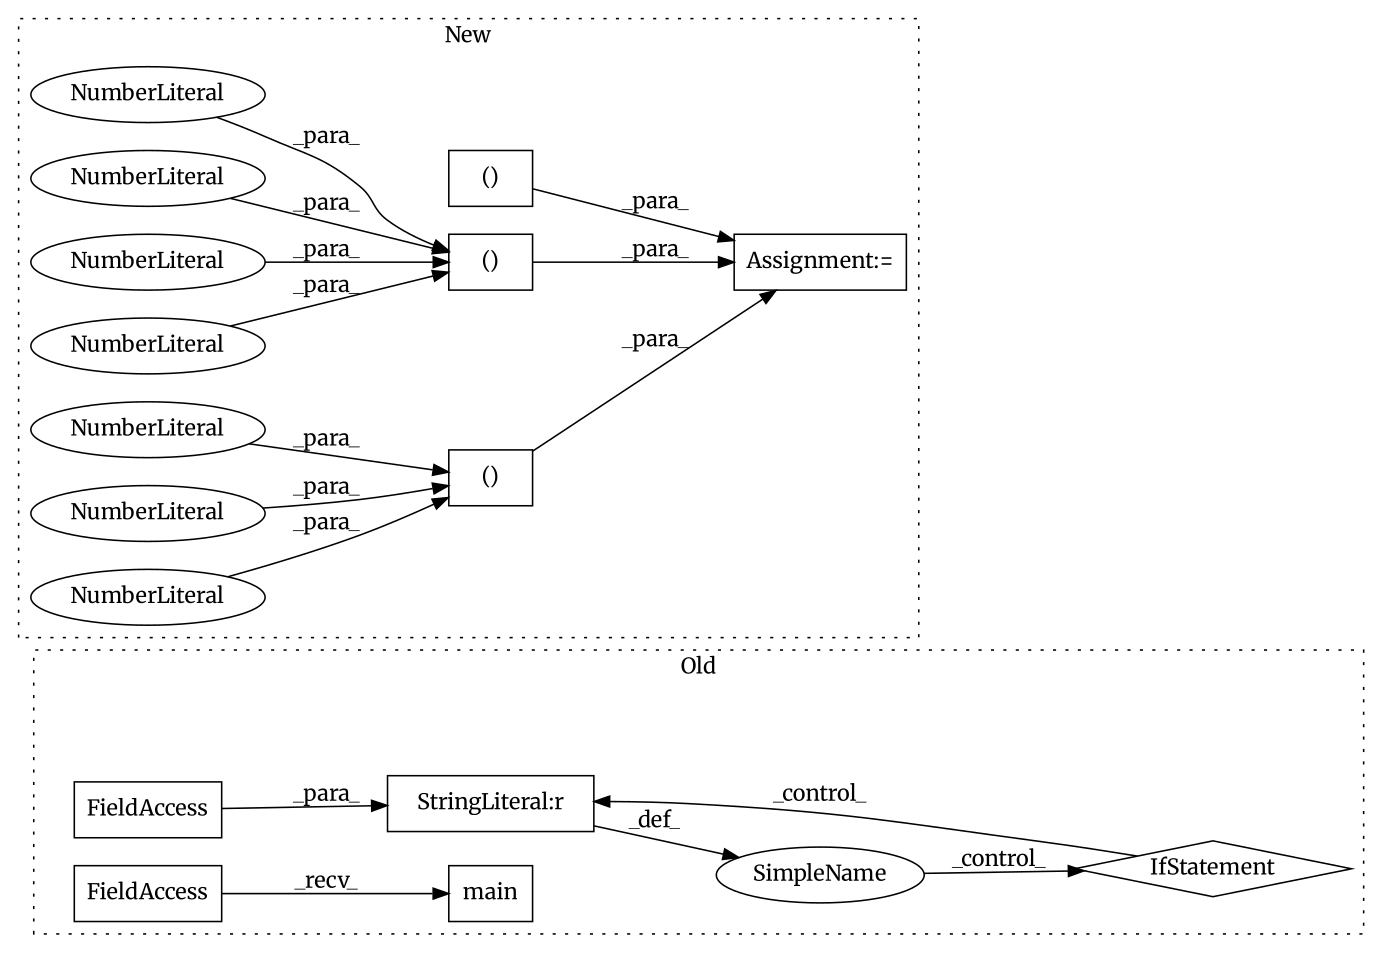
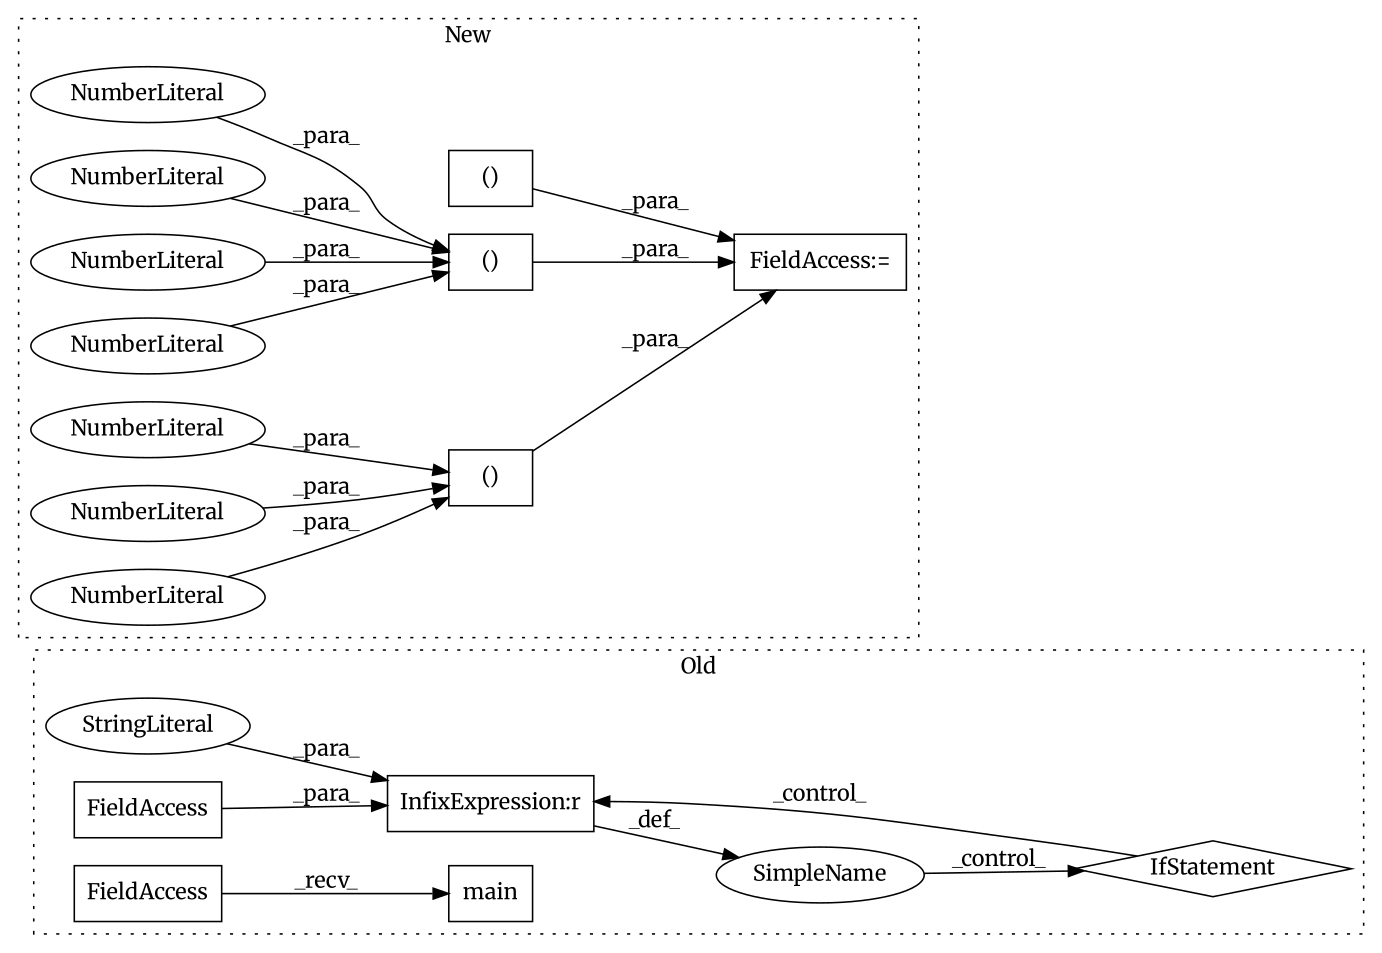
(820, 262) -> (820, 262)
none -> (148, 726)
(491, 804) -> (491, 804)
